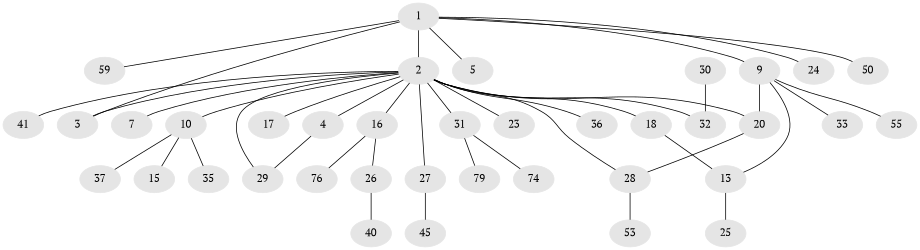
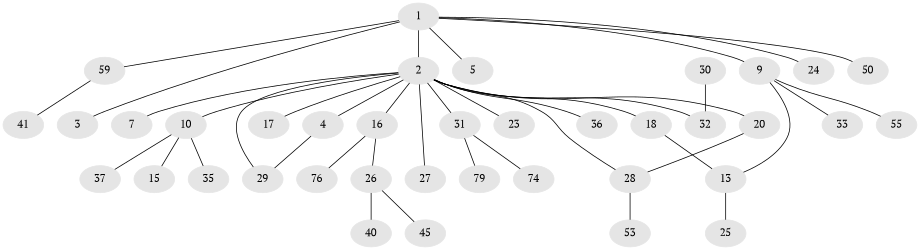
(217, 81) -> (64, 98)
(244, 84) -> none
(760, 98) -> none
(425, 206) -> (398, 206)
